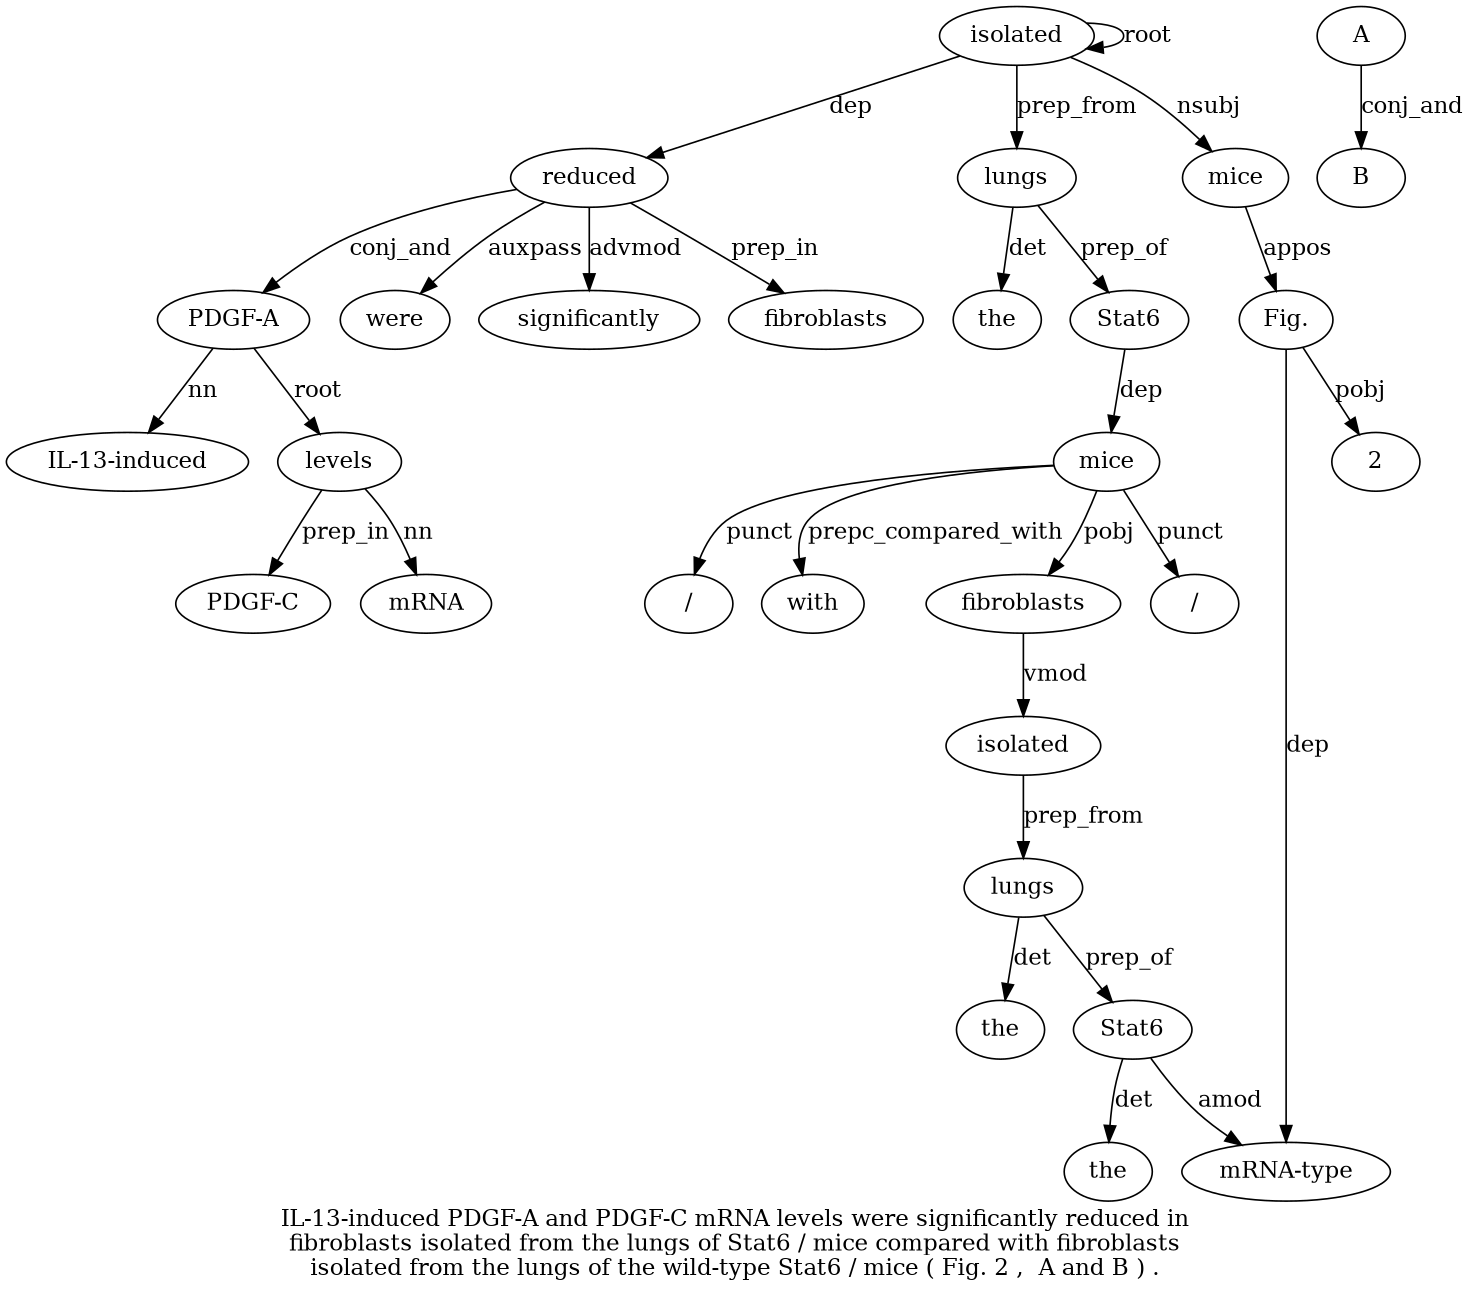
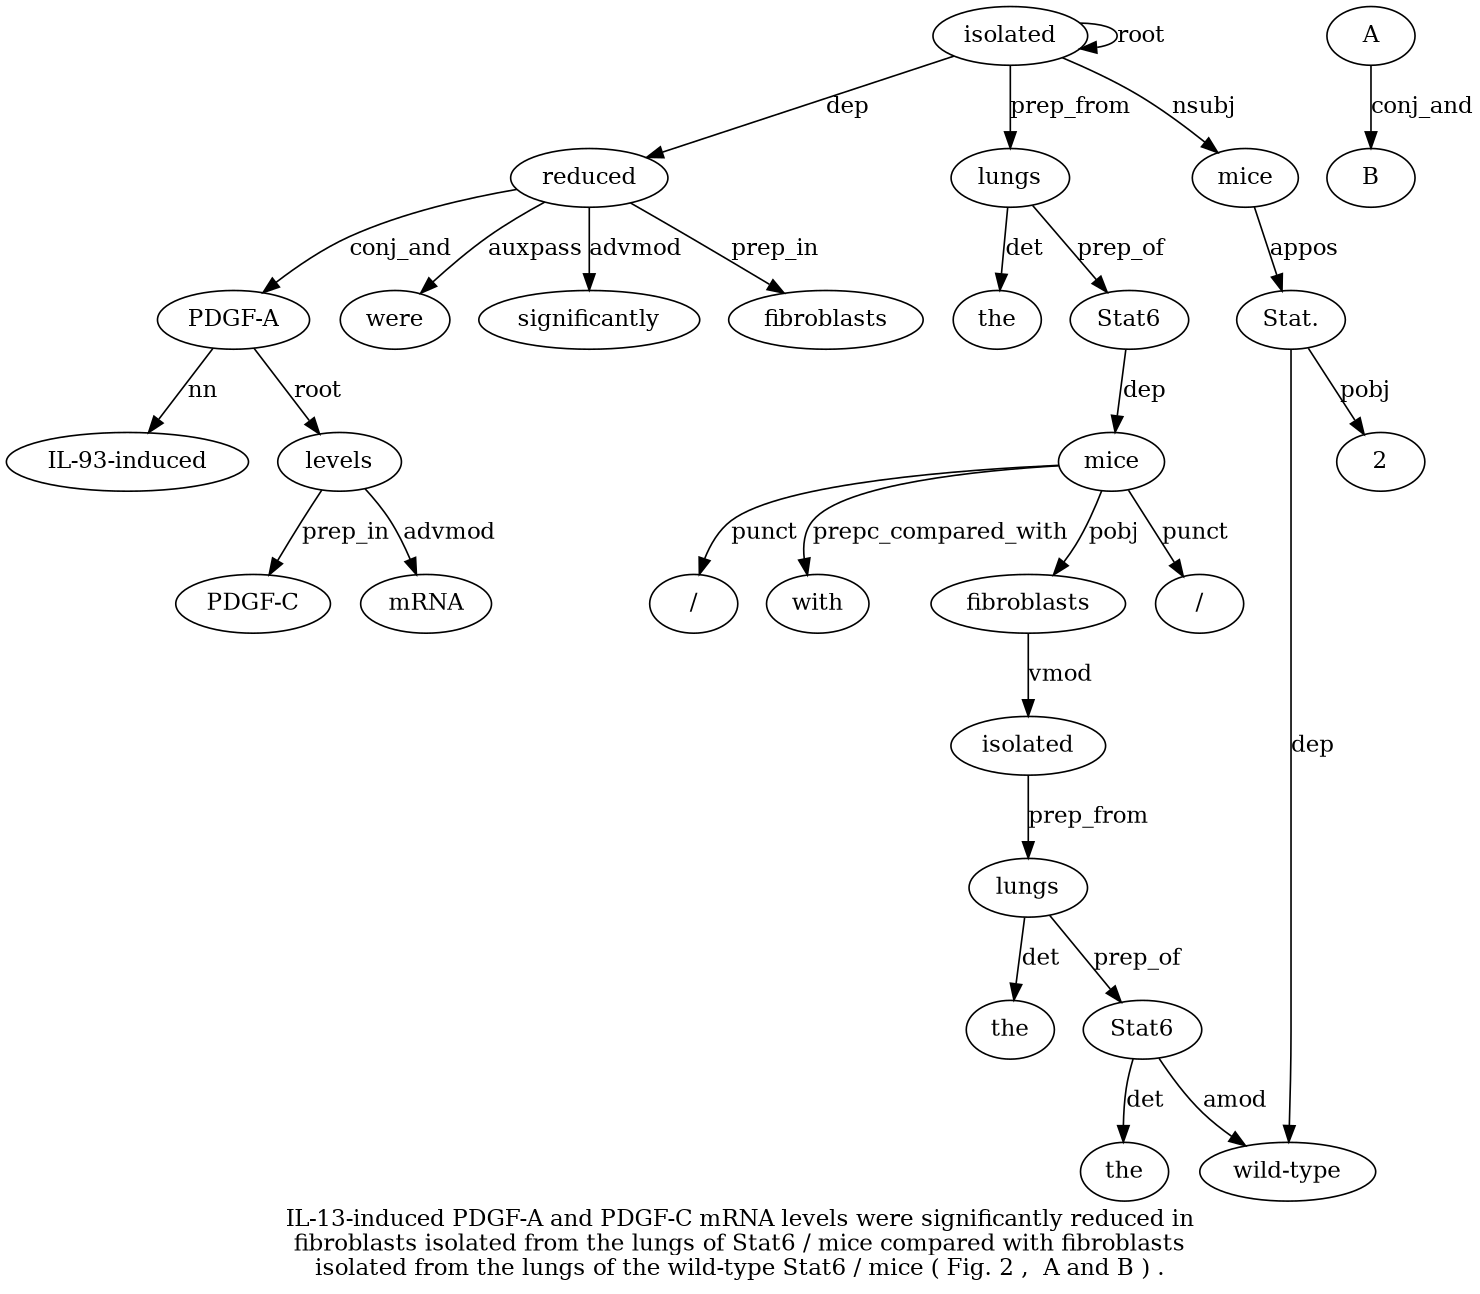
(1286, 320) -> (1291, 320)
(127, 462) -> (127, 462)
(419, 533) -> (450, 533)
(1286, 1172) -> (1288, 1172)
